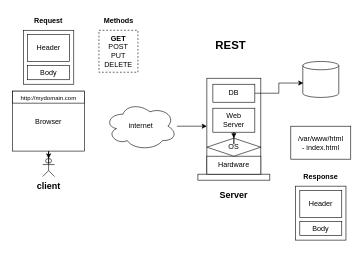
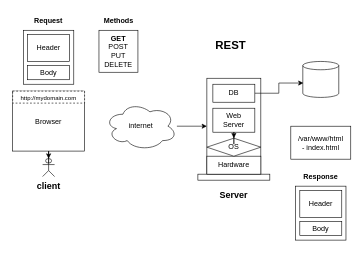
(118, 51) -> (118, 51)
(48, 97) -> (48, 97)
